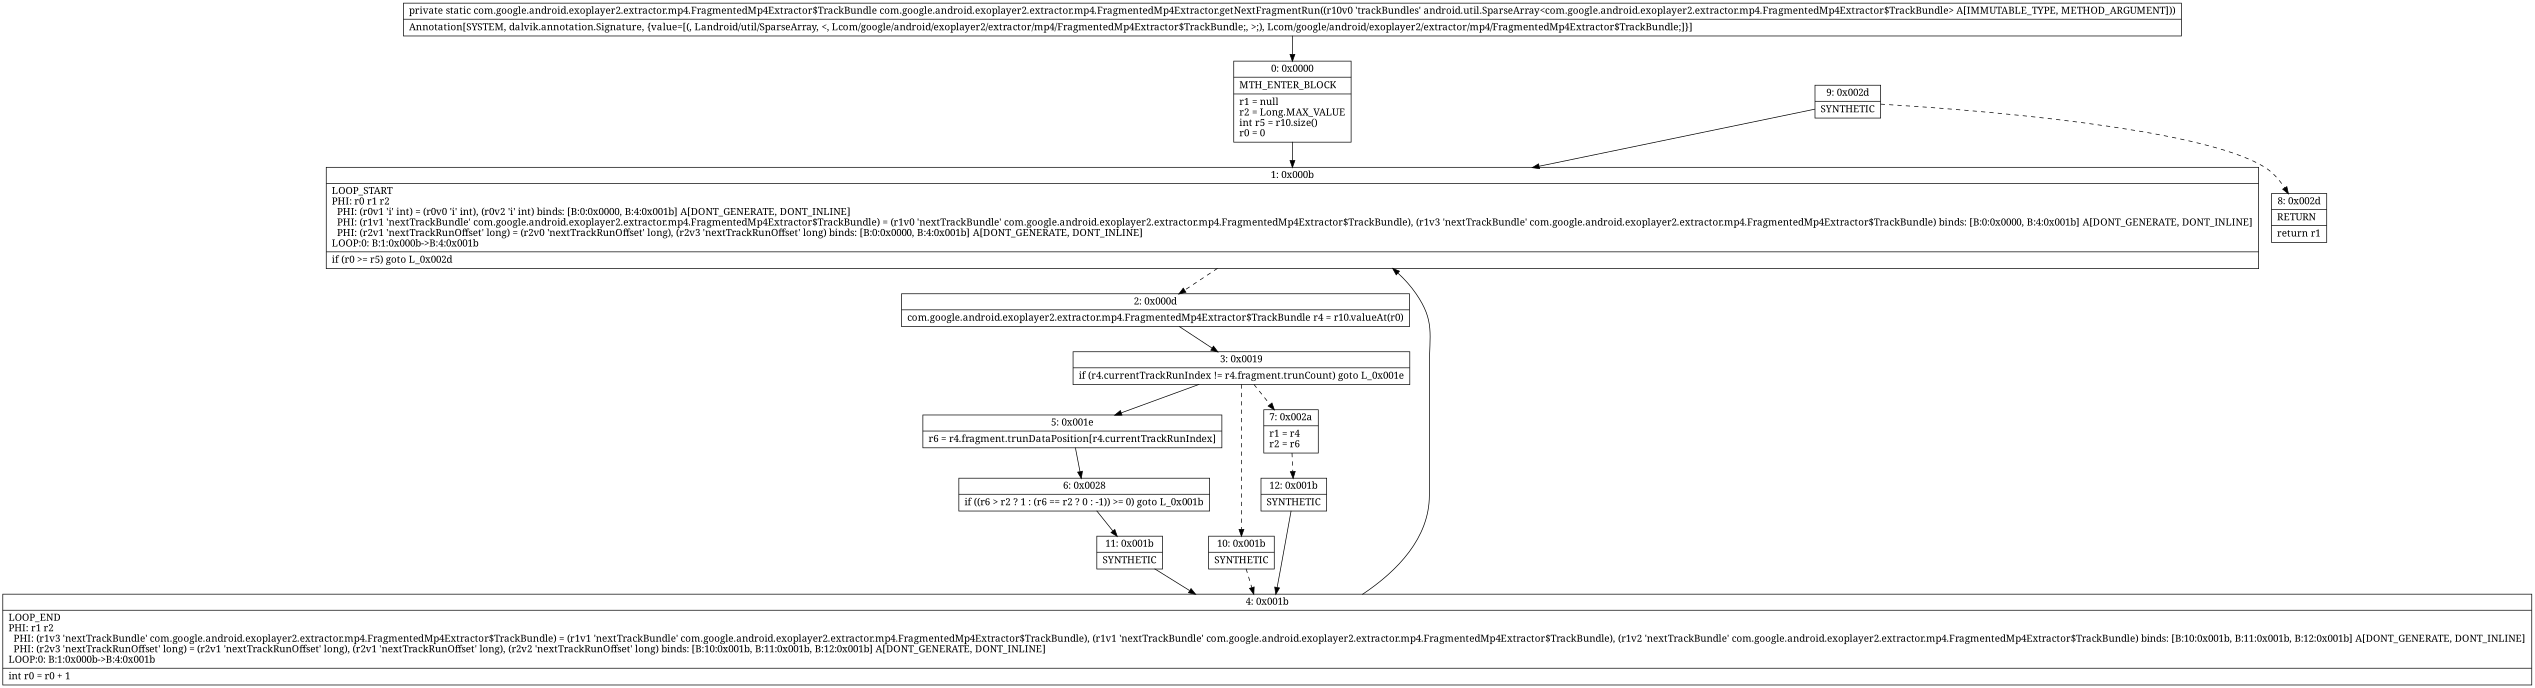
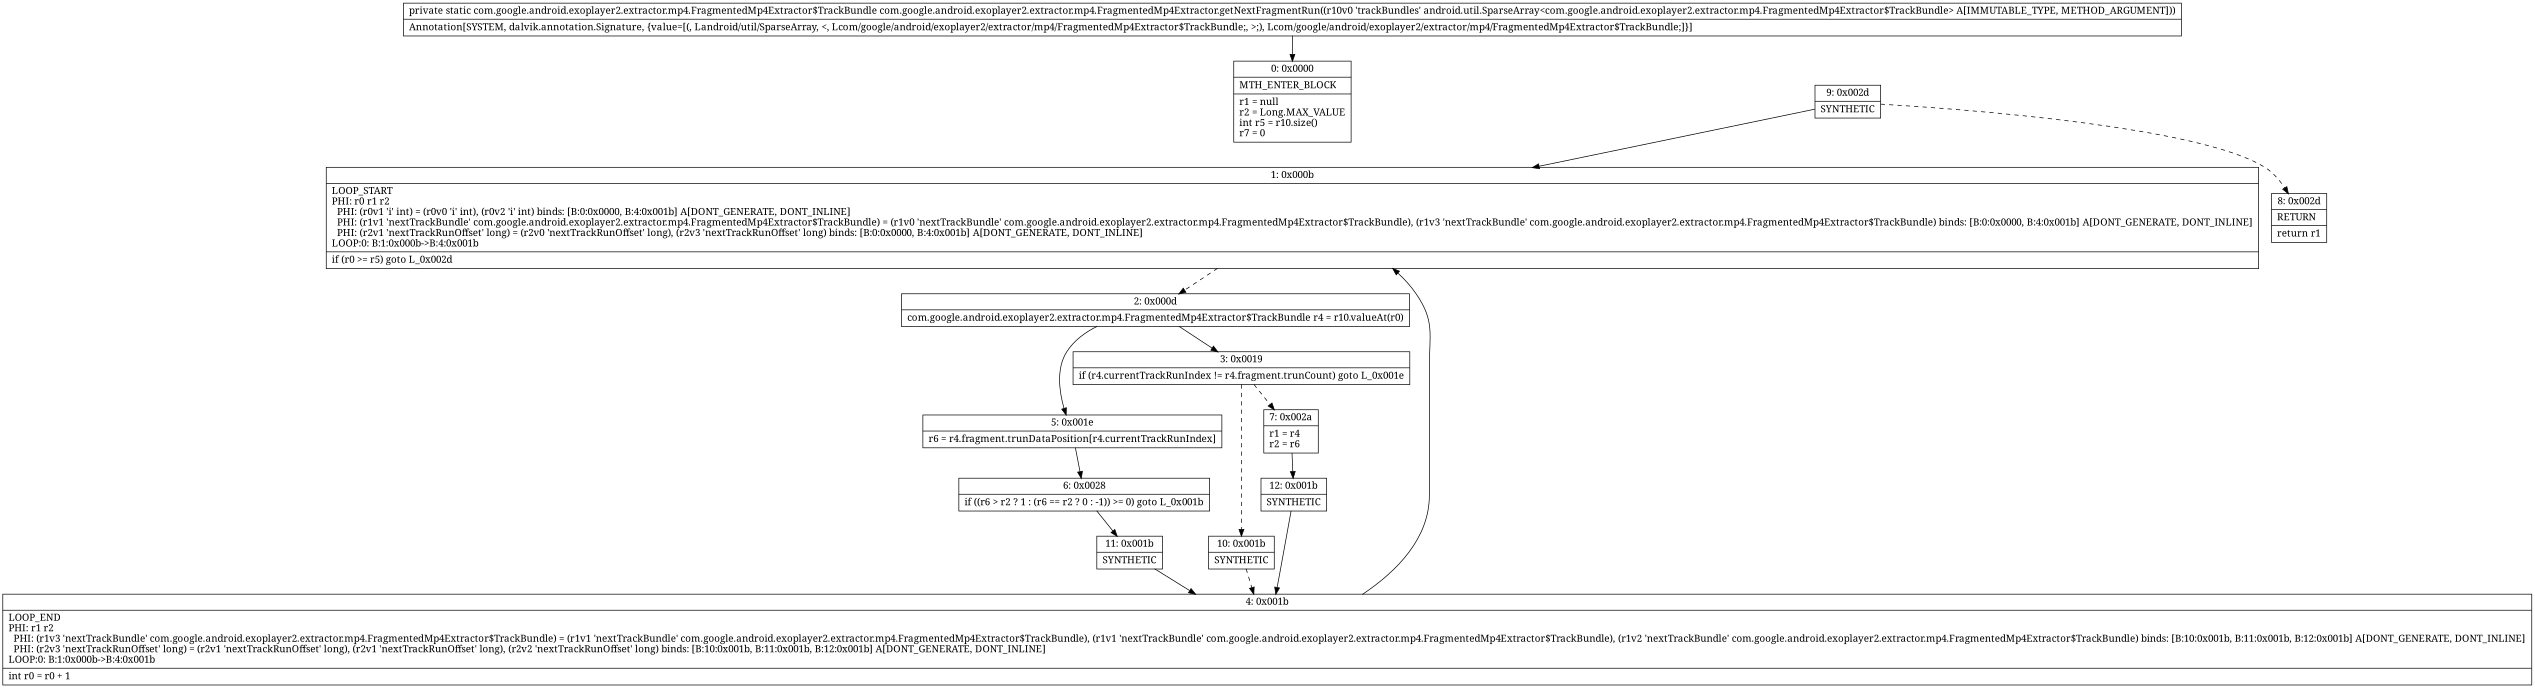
(1252, 133) -> (1252, 133)
(1292, 151) -> none
(1160, 399) -> (1063, 360)
(1292, 462) -> (1292, 462)
